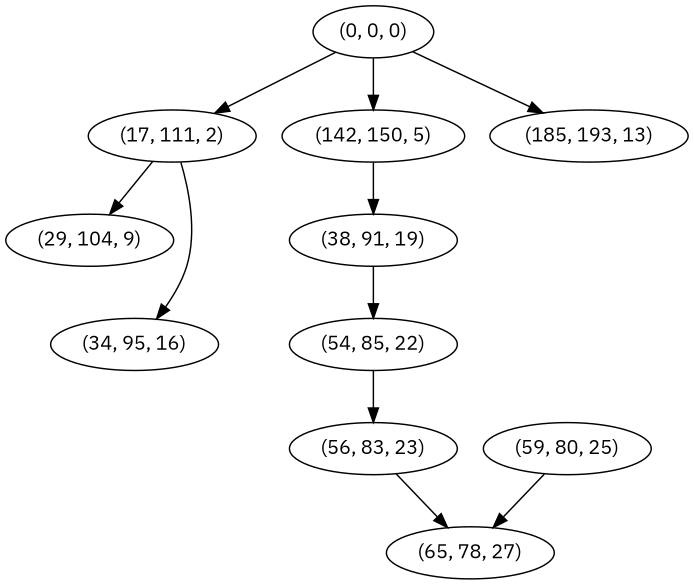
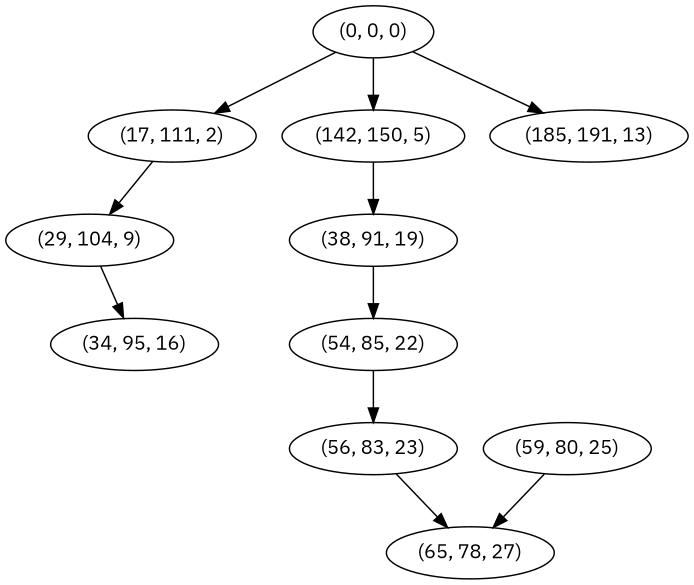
(589, 136) -> (589, 136)
(191, 237) -> (109, 285)
